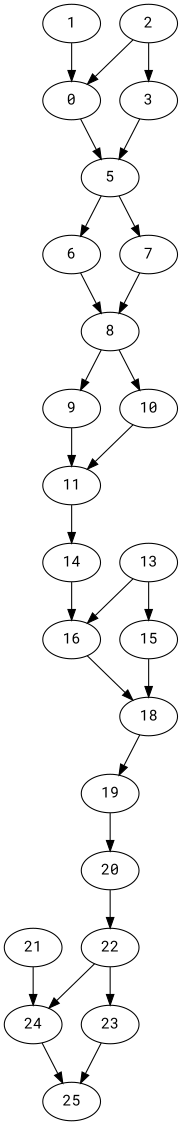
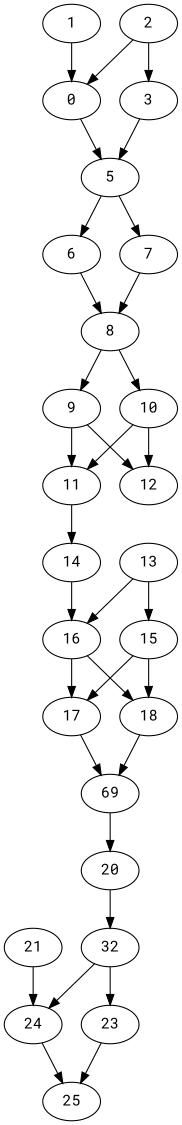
none -> (149, 486)
none -> (72, 717)
(110, 794) -> (110, 794)
(110, 948) -> (110, 948)
